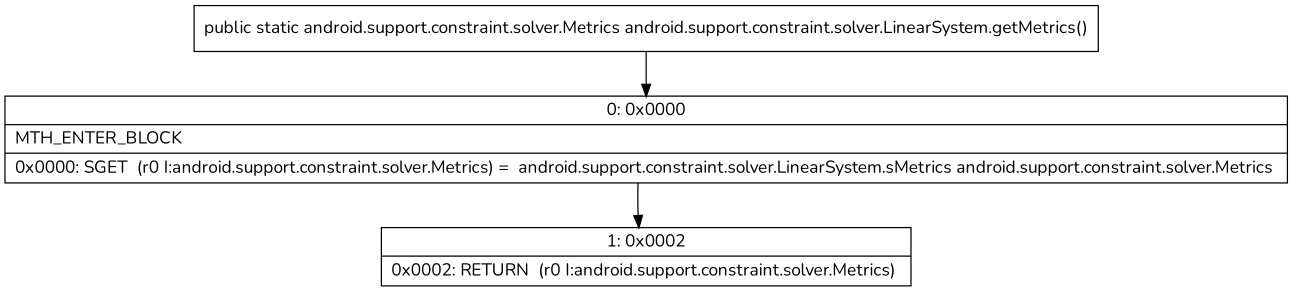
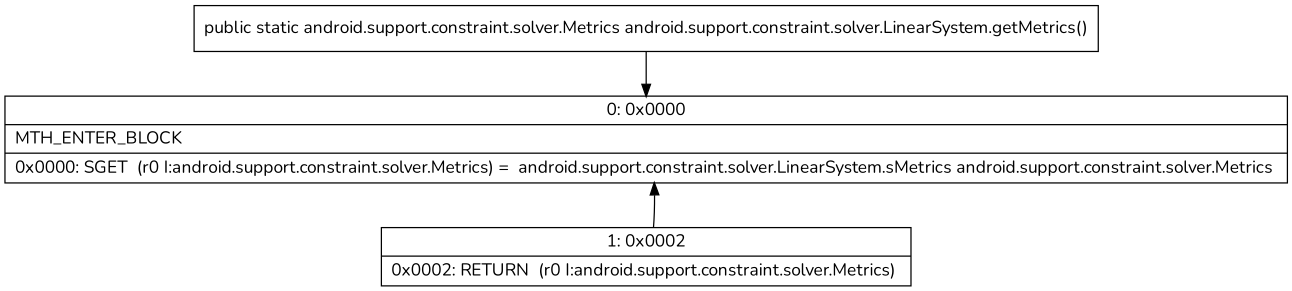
(638, 199) -> (654, 212)
